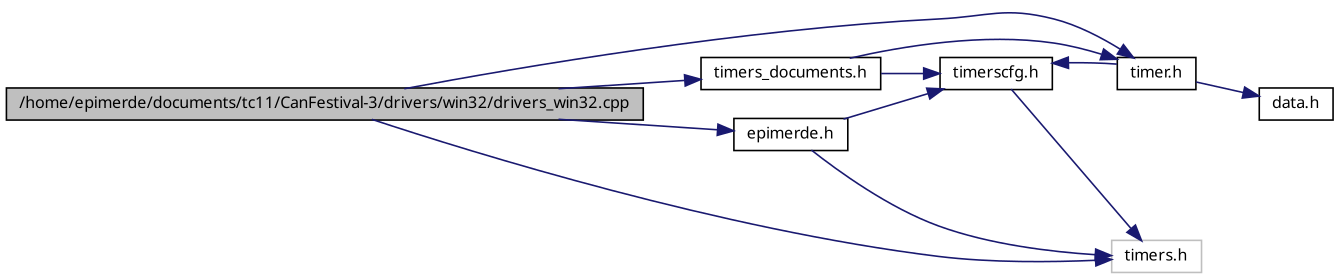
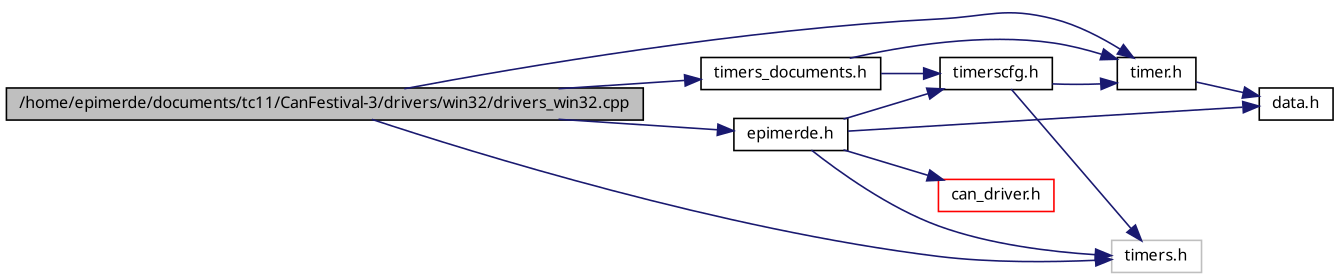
(1093, 63) -> (1076, 84)
none -> (1055, 119)
none -> (996, 195)
